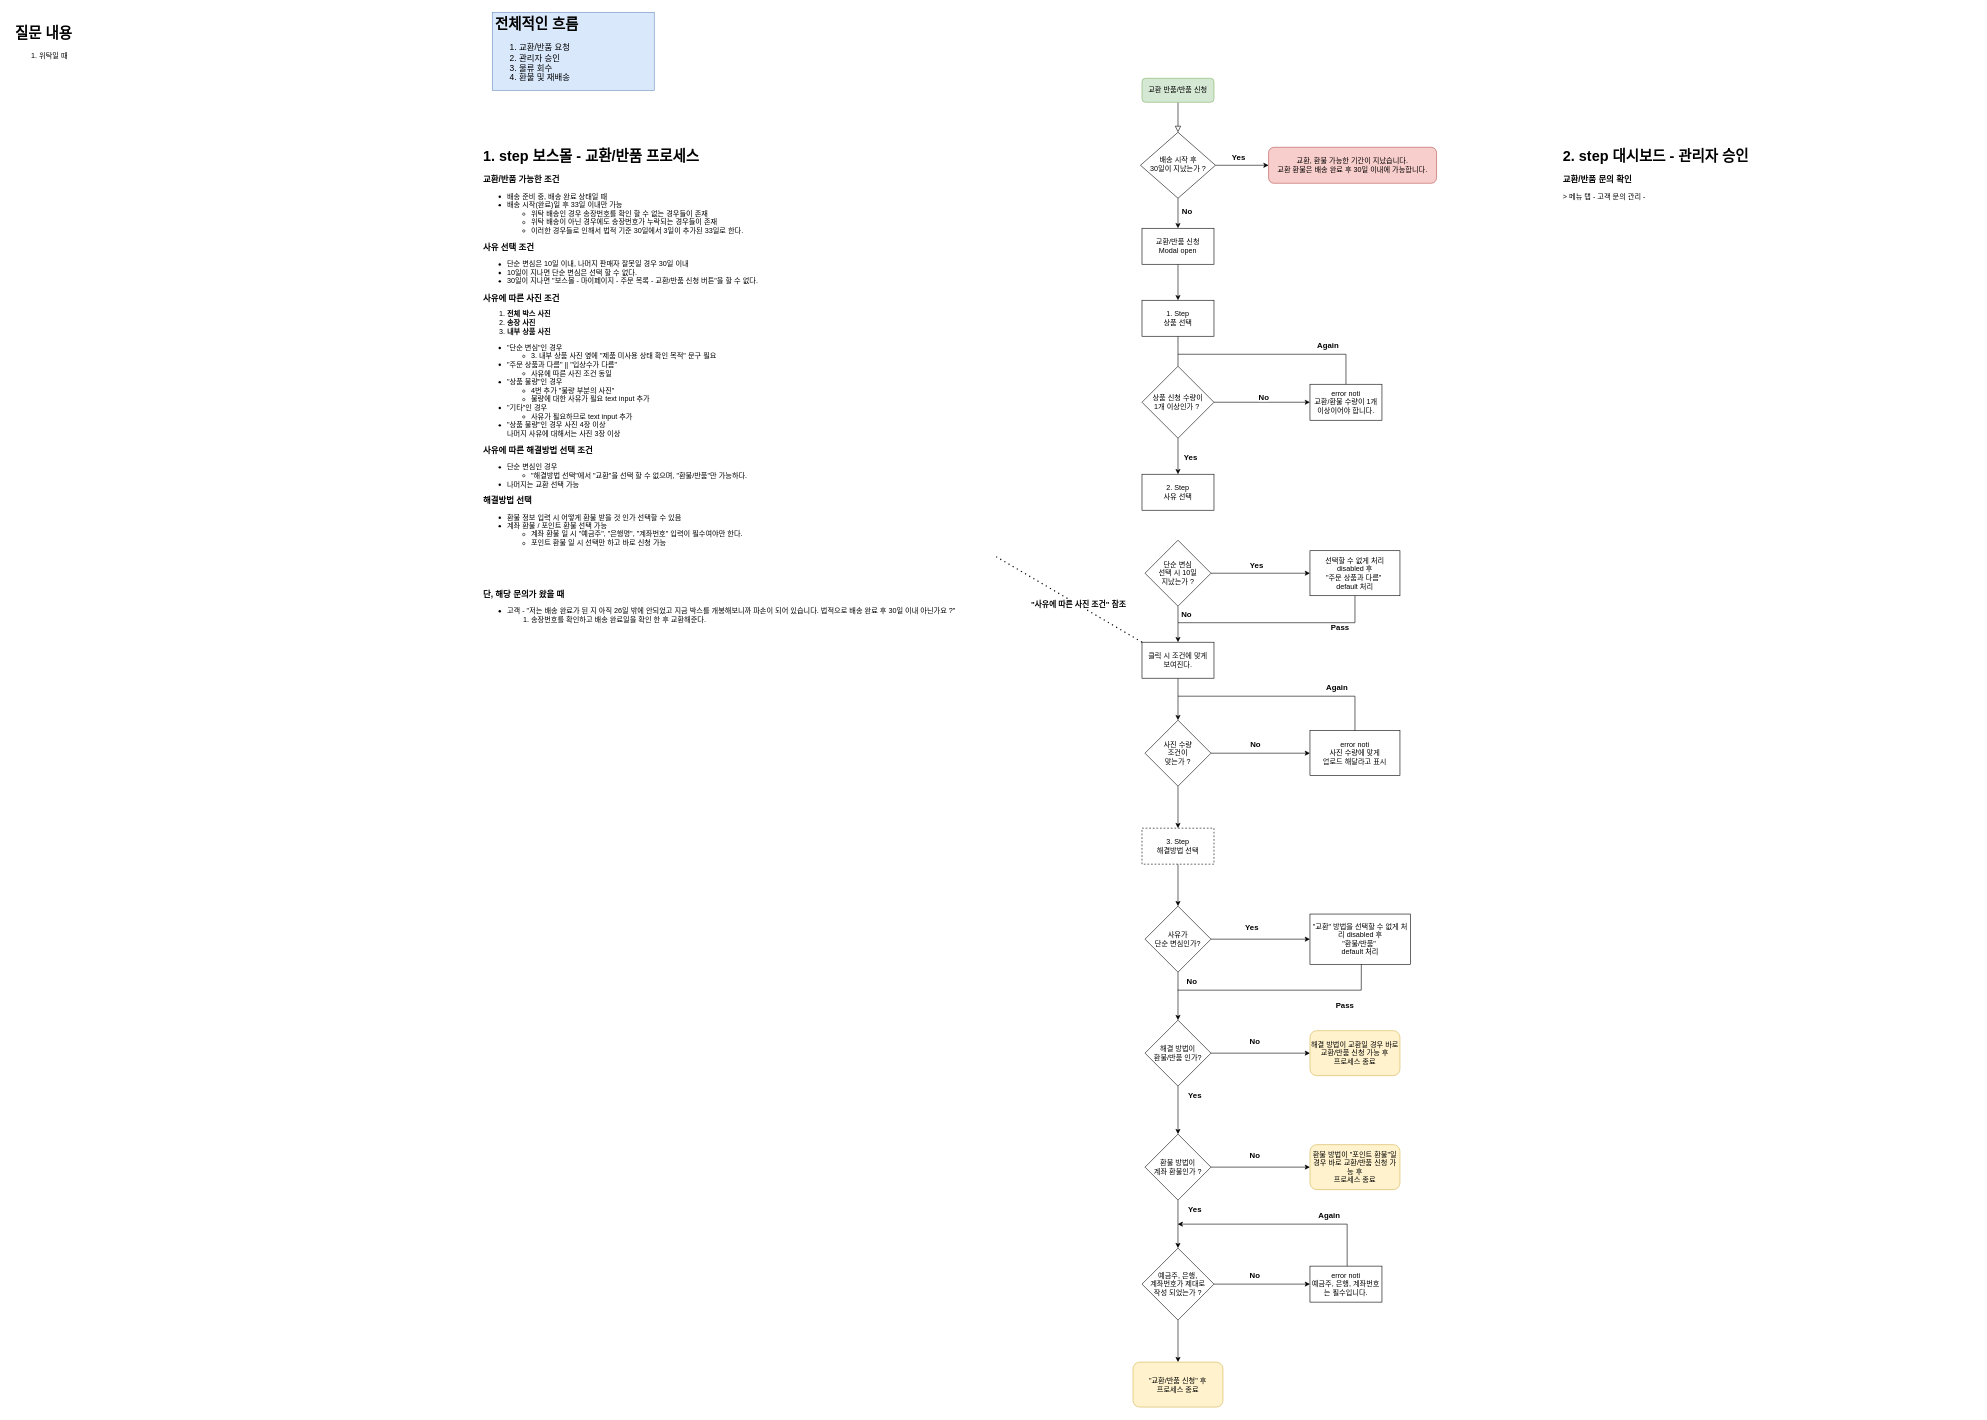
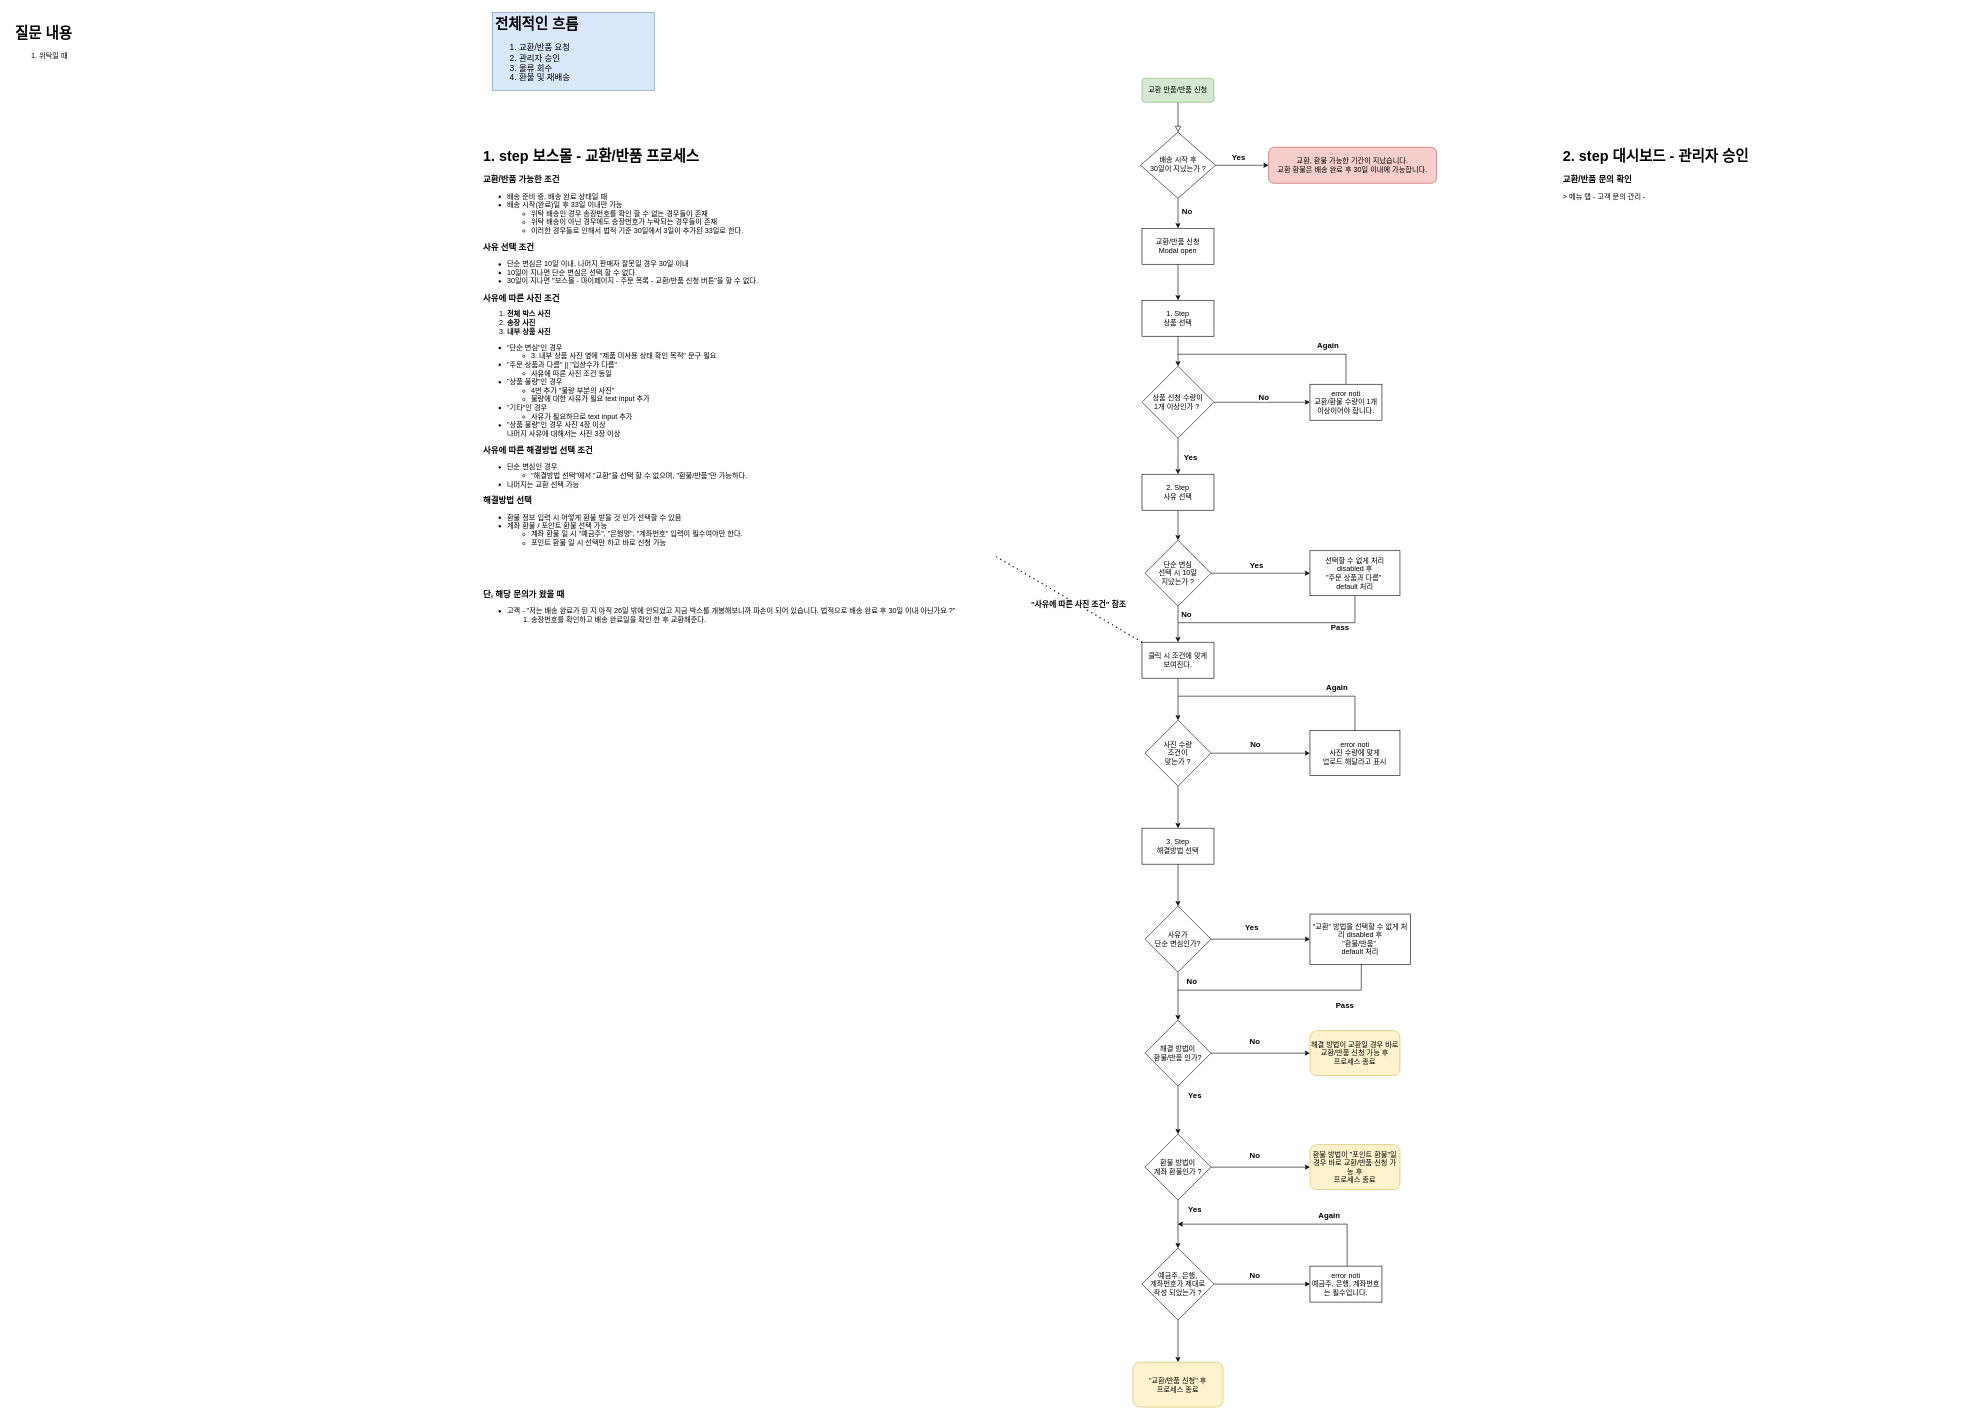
(1178, 362) -> (1178, 360)
none -> (1178, 534)
(1178, 846) -> (1178, 846)
